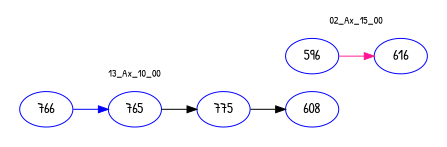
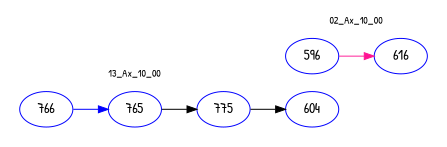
(356, 21) -> (356, 21)
(312, 109) -> (312, 109)
